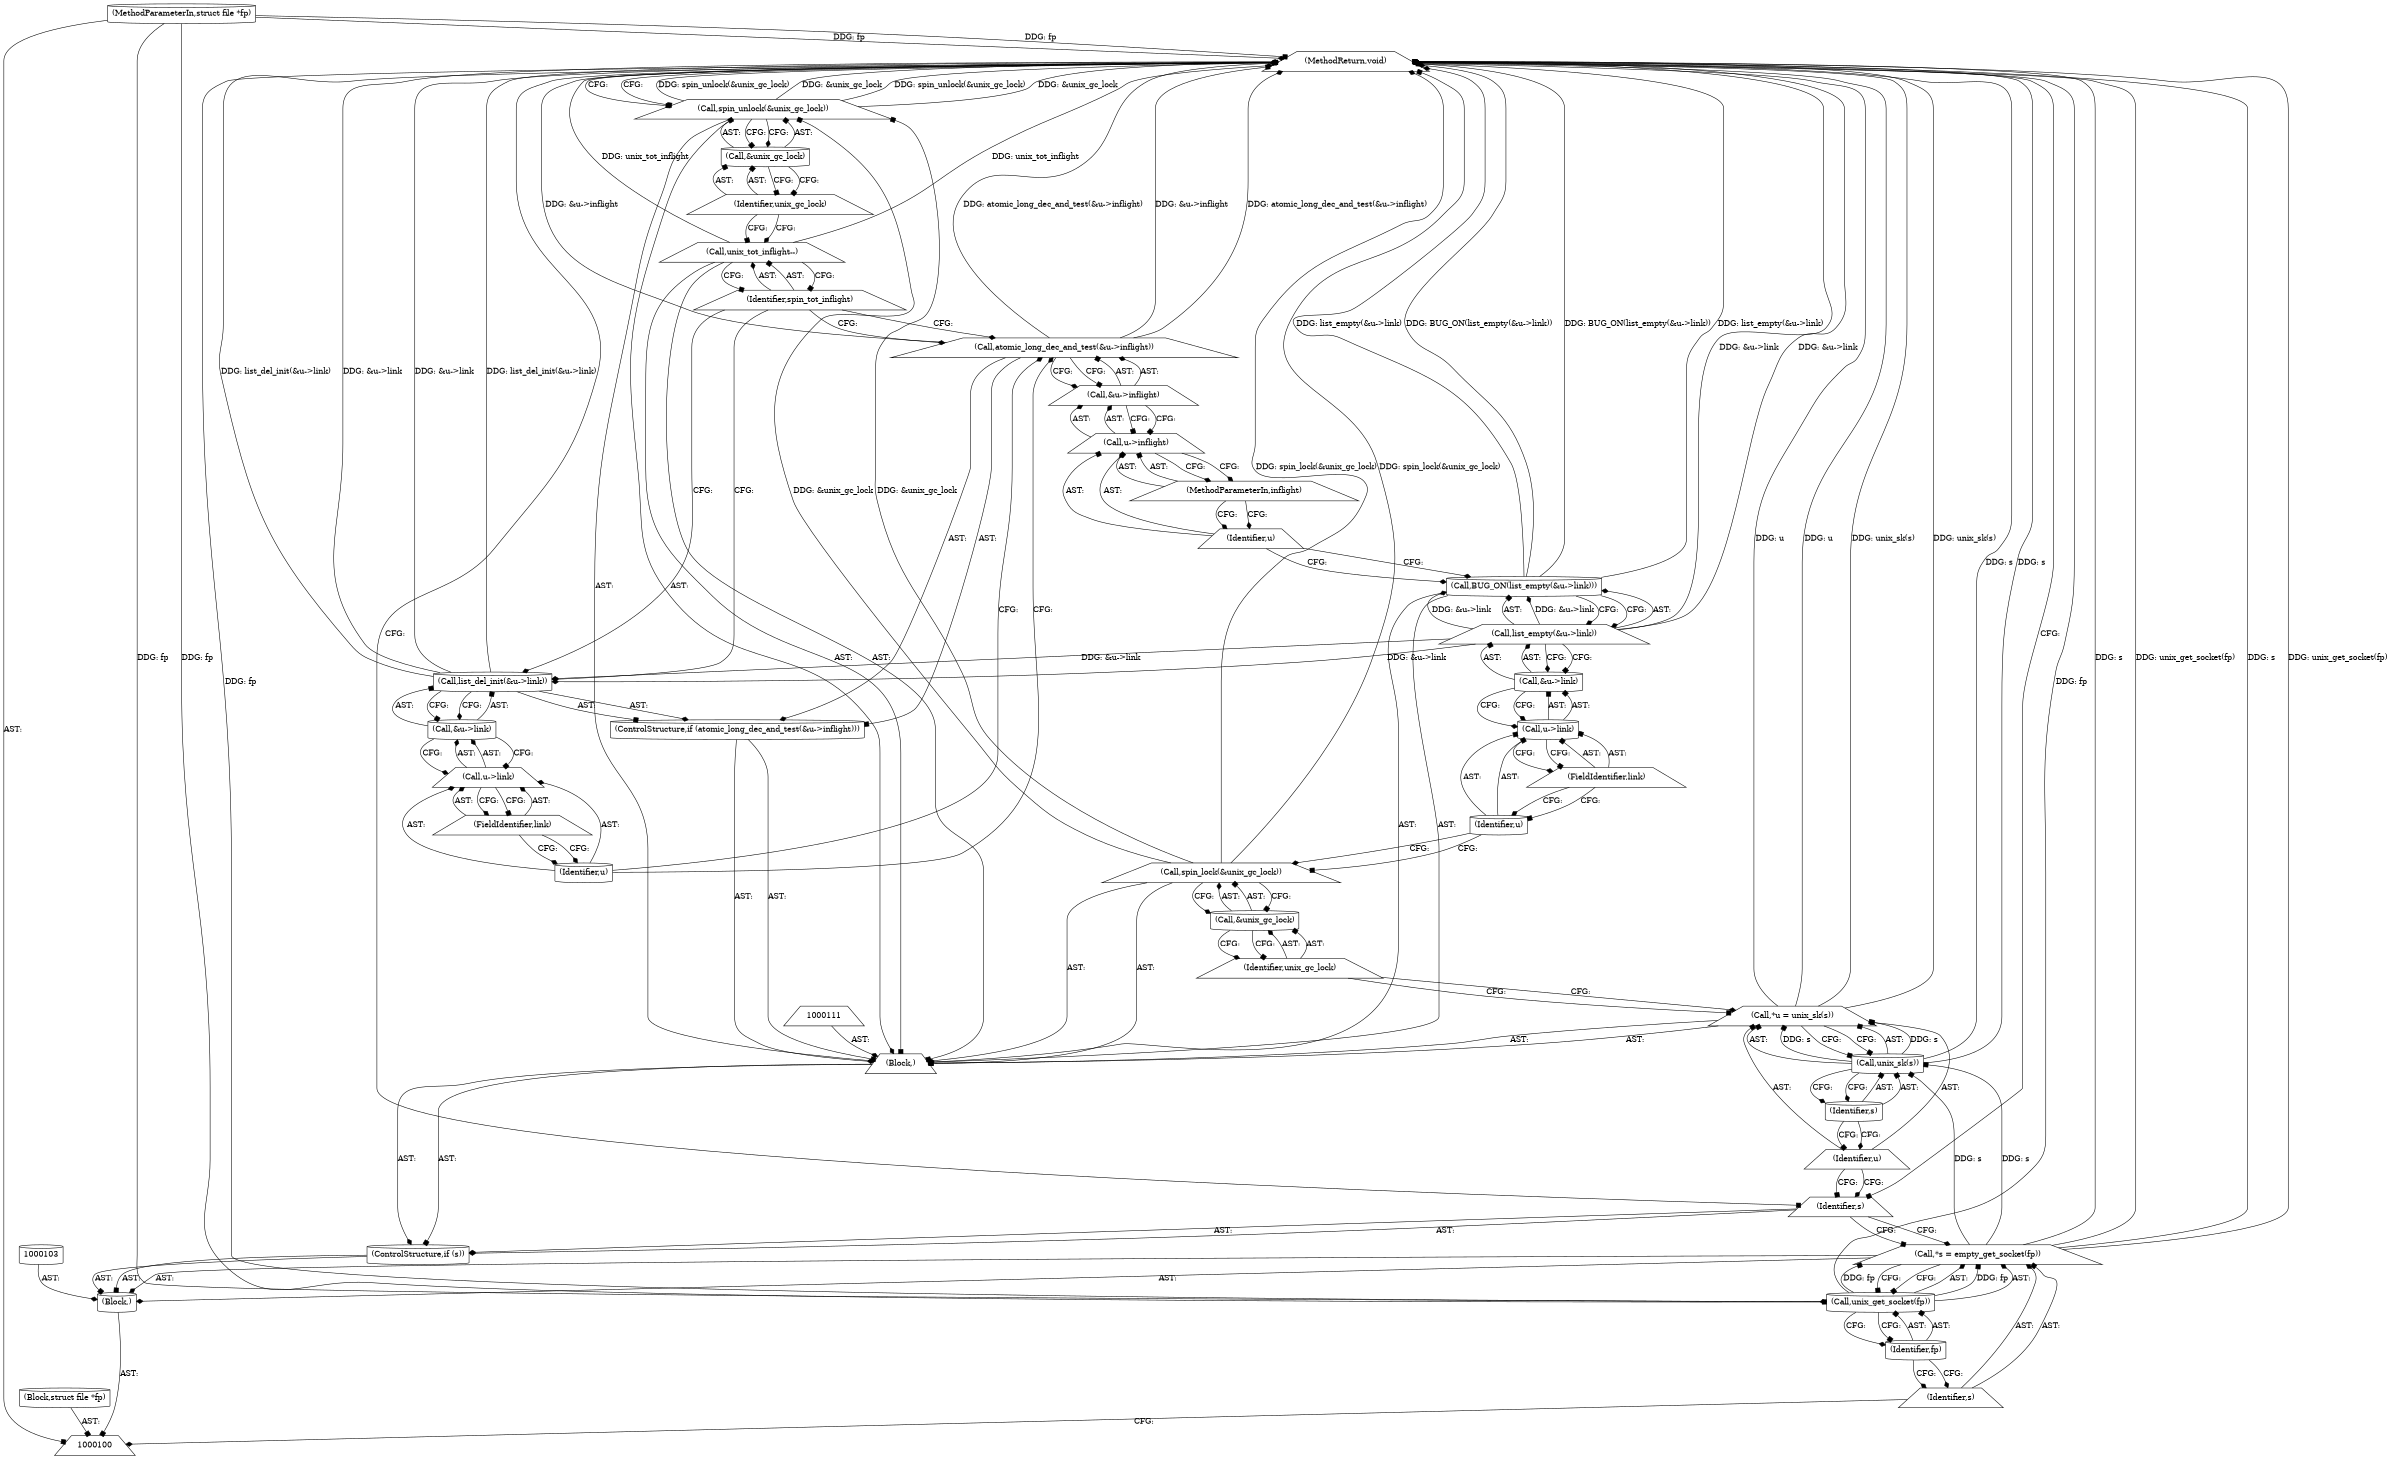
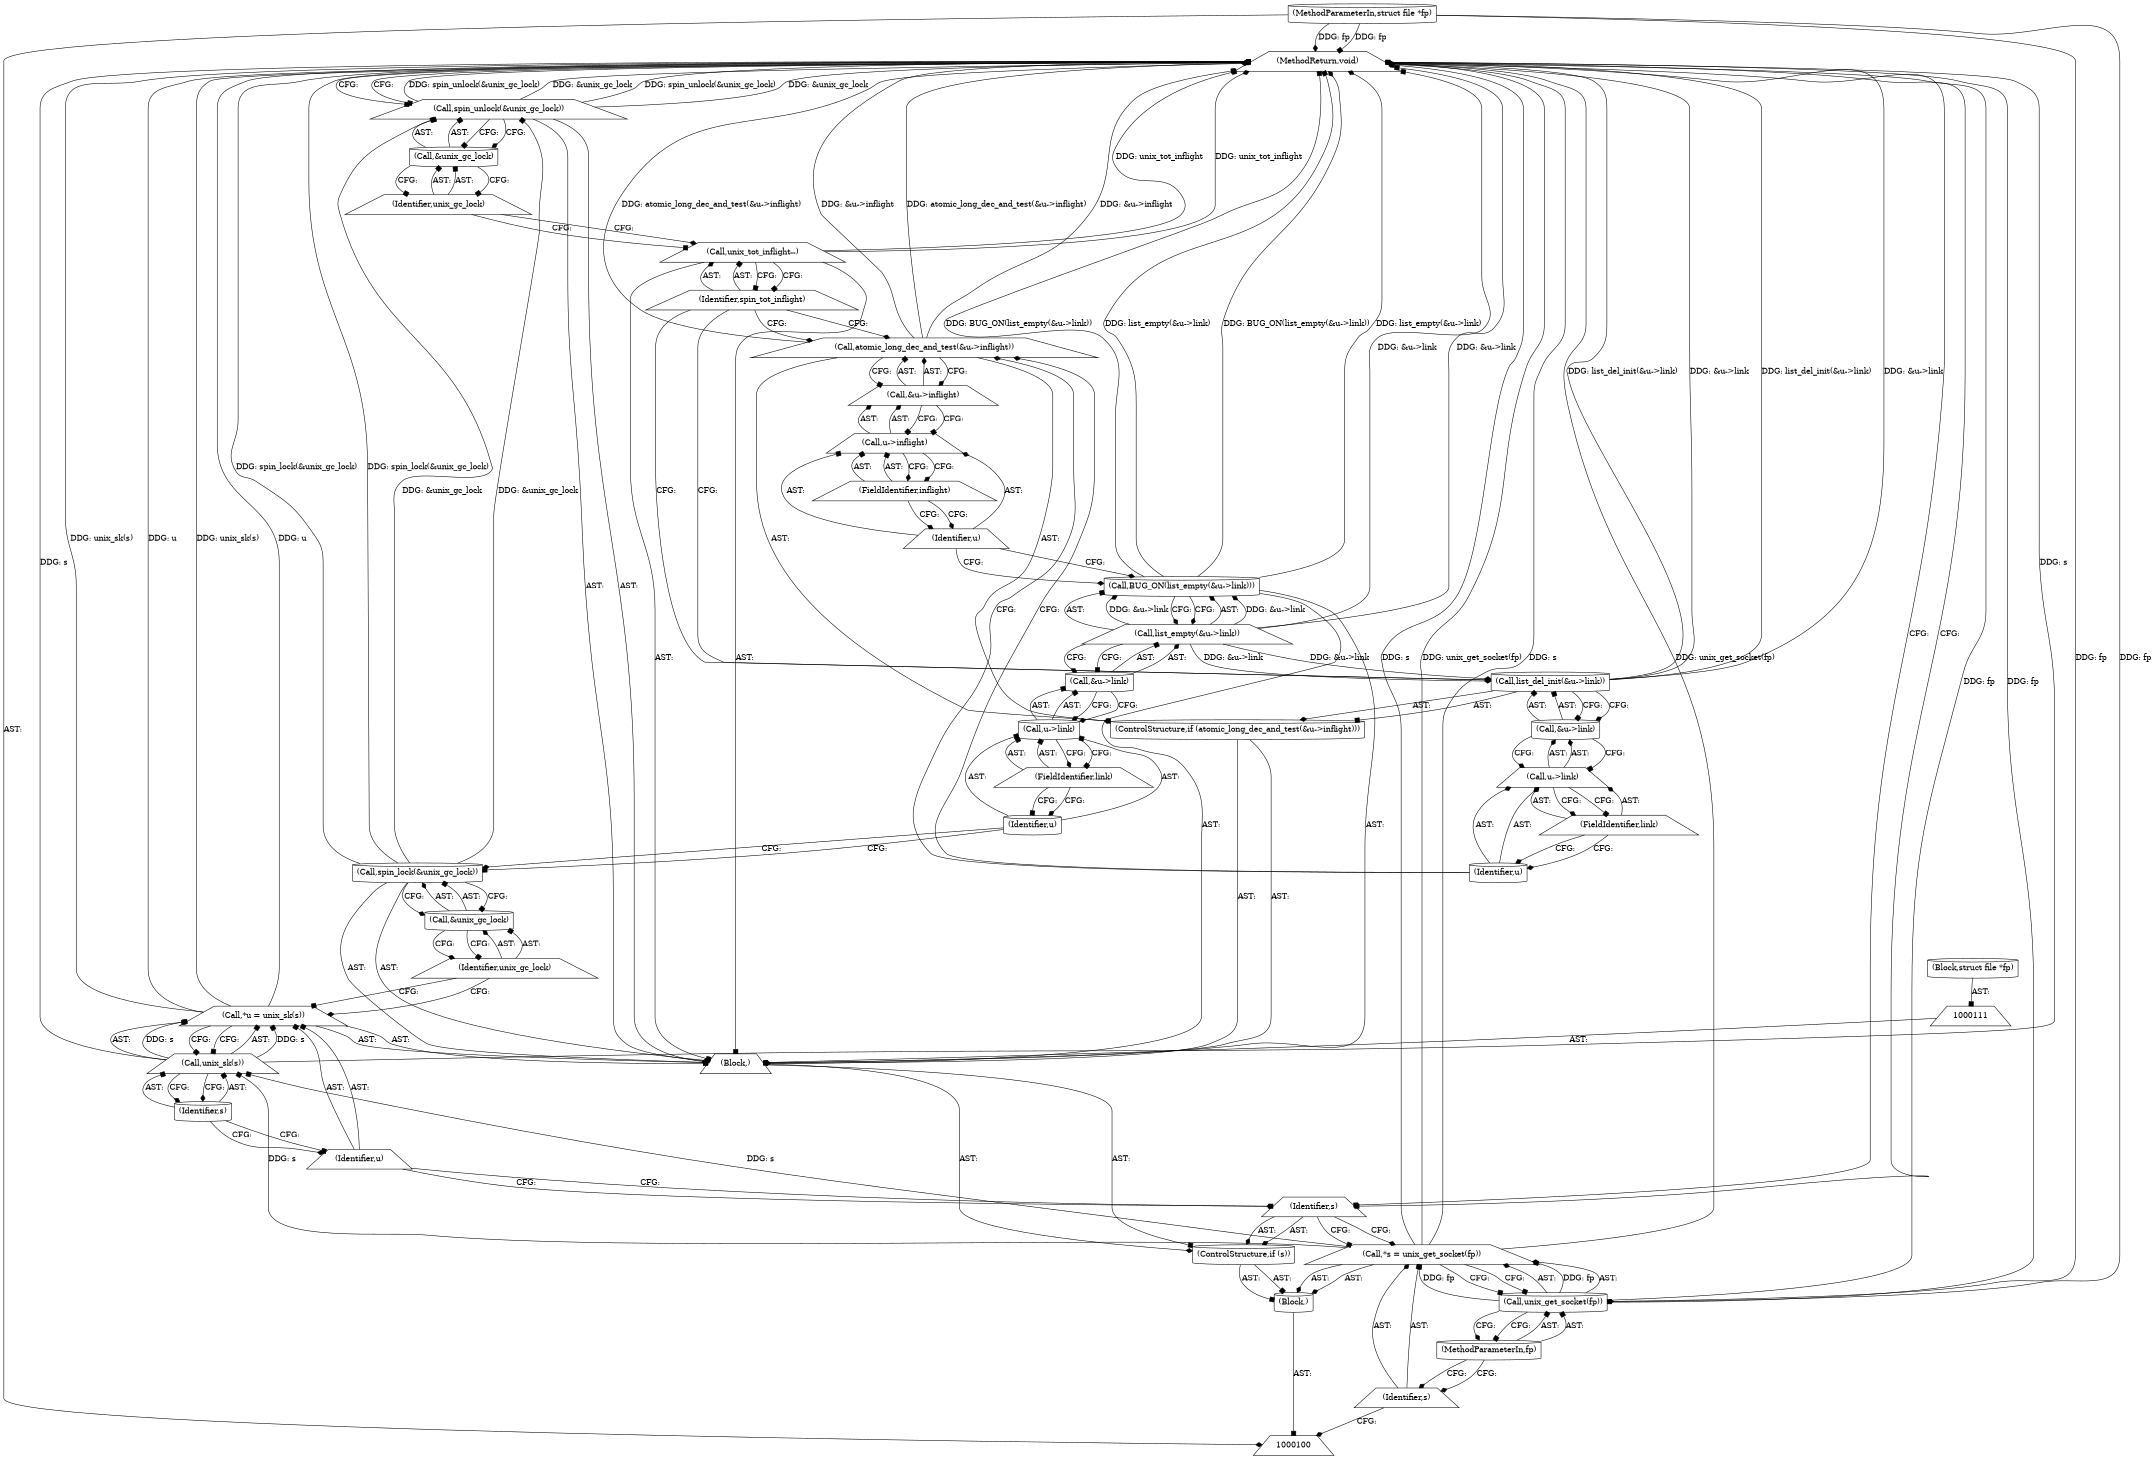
(1244, 491) -> (905, 491)
(4, 710) -> (4, 713)
(1221, 873) -> (417, 873)
(1888, 1064) -> (213, 1064)
(41, 1255) -> none
(1978, 1255) -> (1422, 1255)
(1916, 1350) -> (1489, 1350)
(78, 1419) -> (1972, 989)
